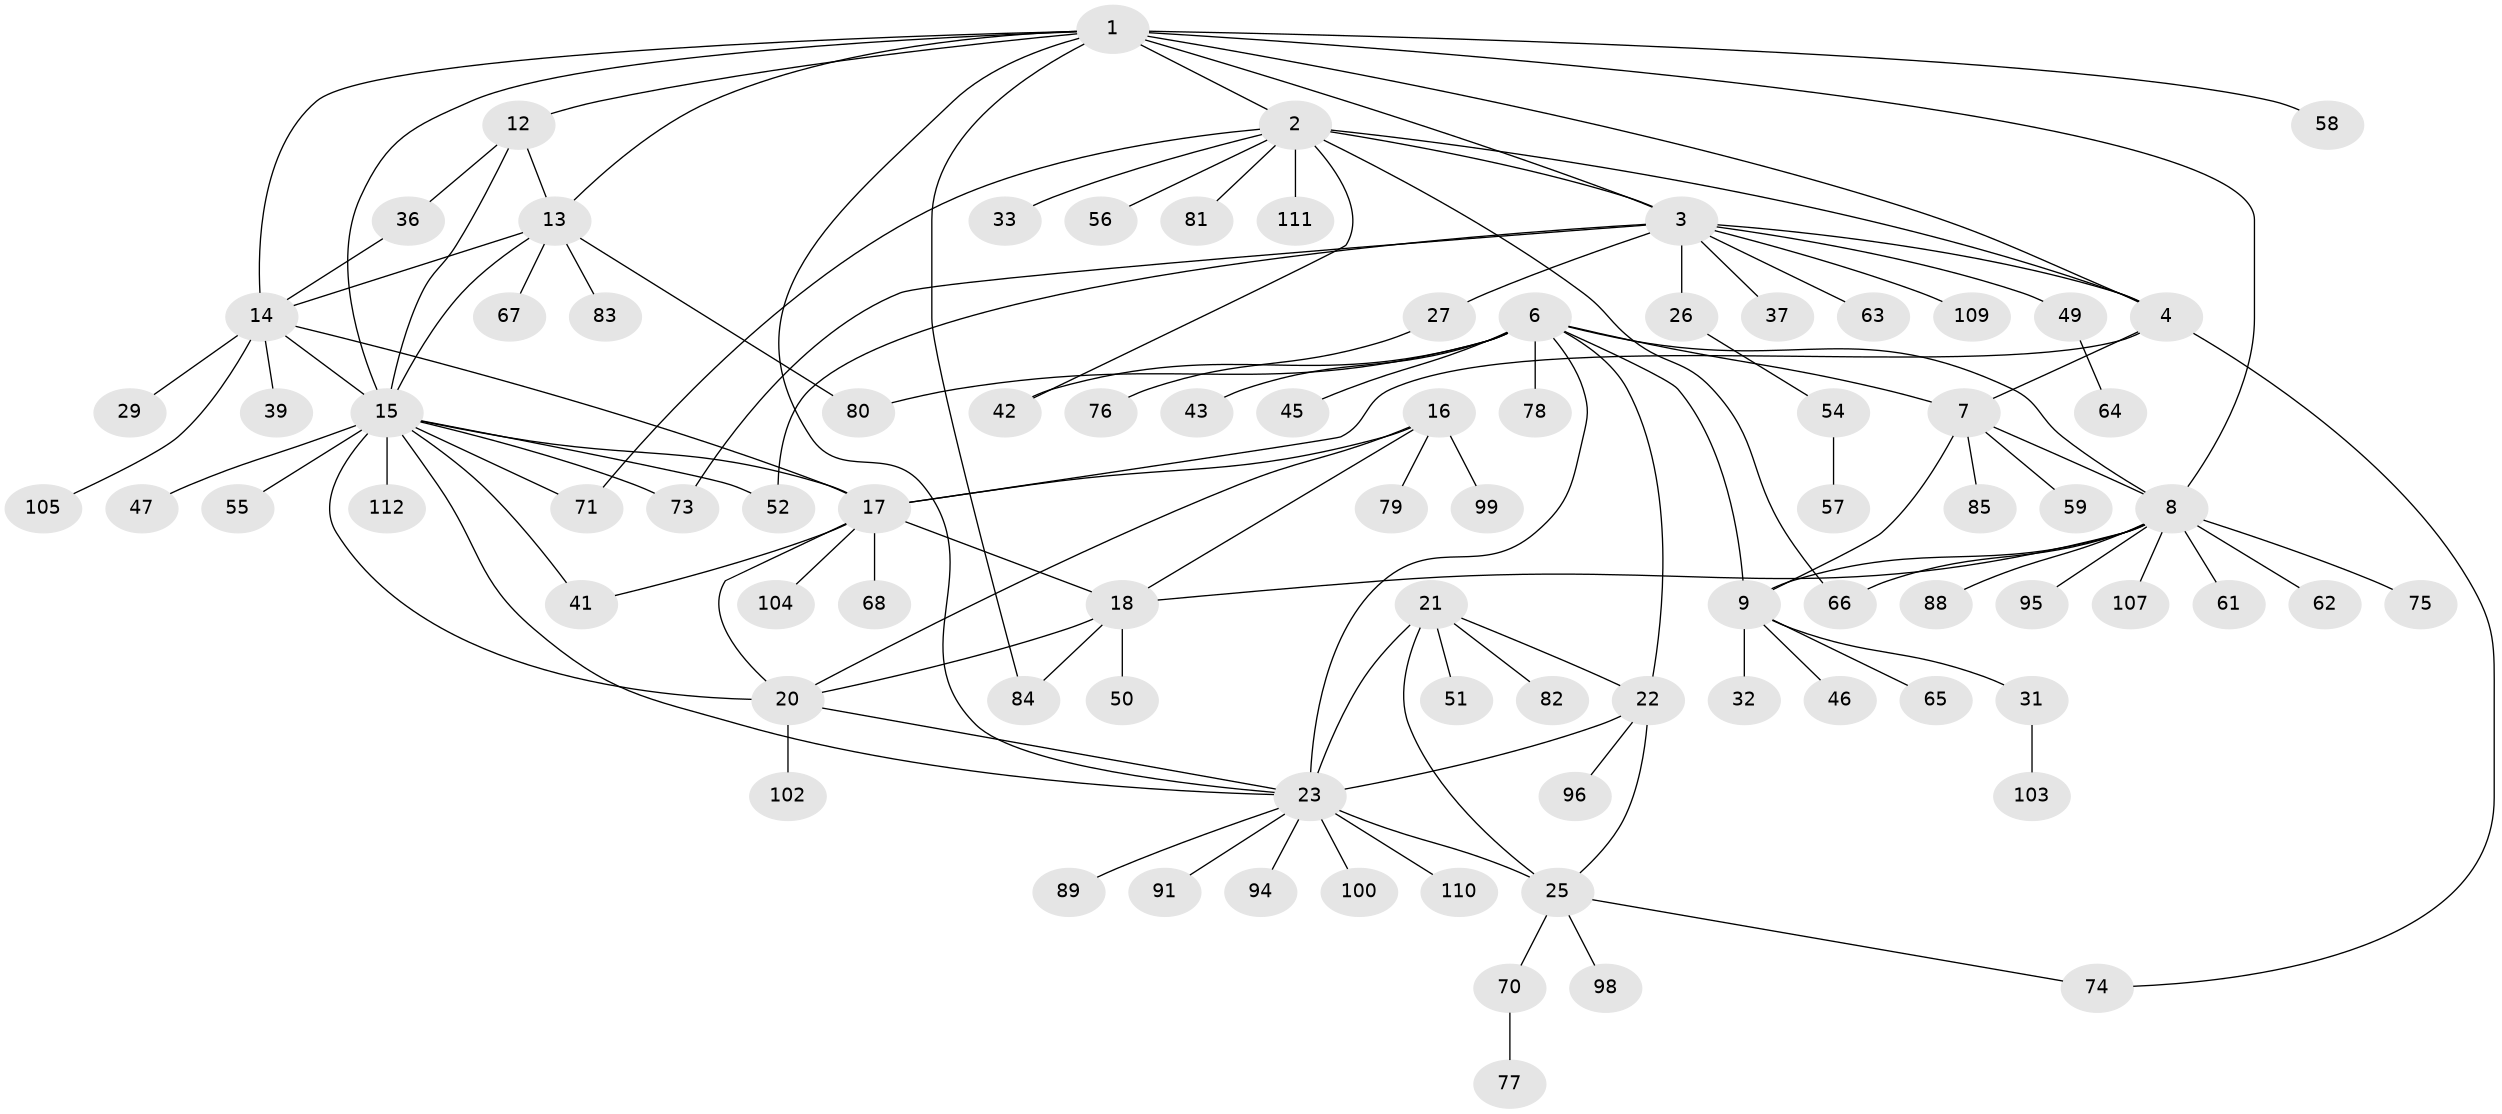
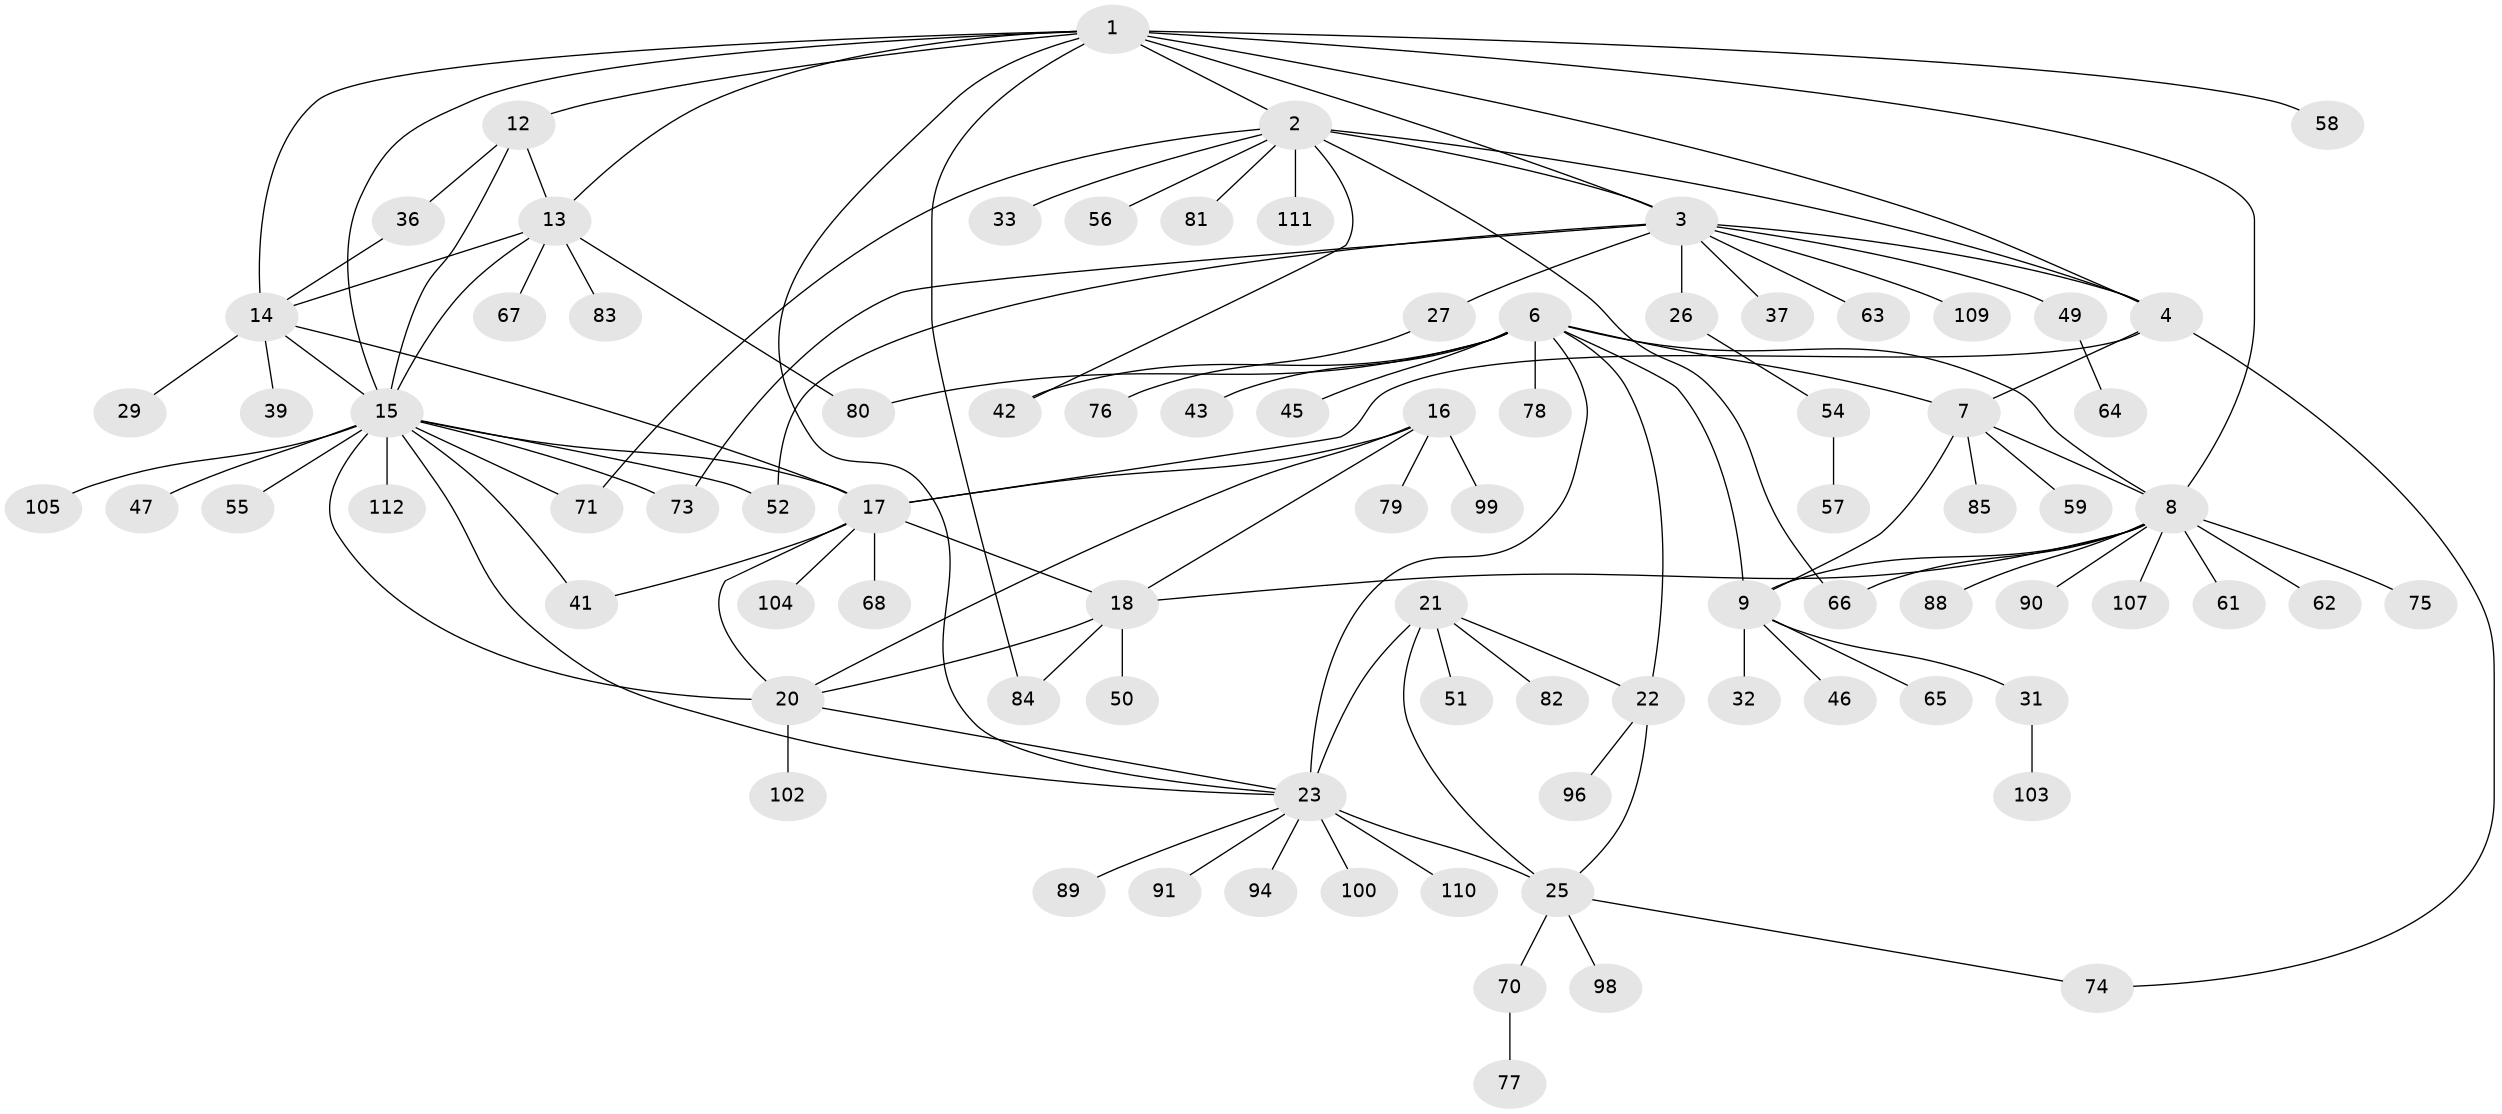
(179, 436) -> (214, 459)
(2032, 605) -> (2032, 605)
(1485, 759) -> none
